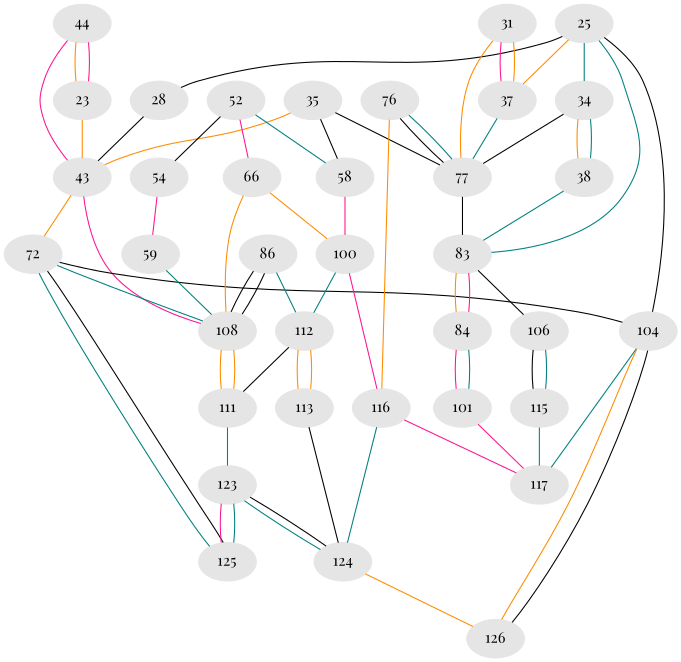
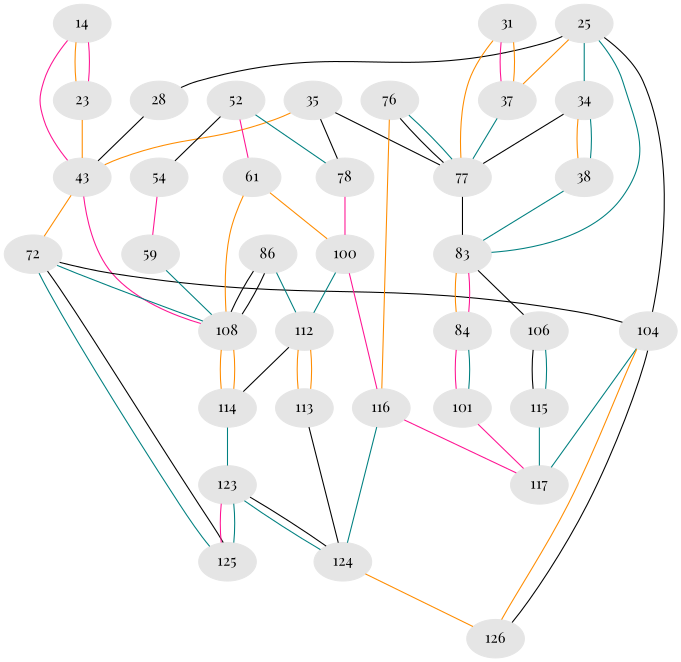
(82, 23) -> (82, 23)
(252, 177) -> (252, 177)
(345, 177) -> (345, 177)
(227, 408) -> (227, 408)
